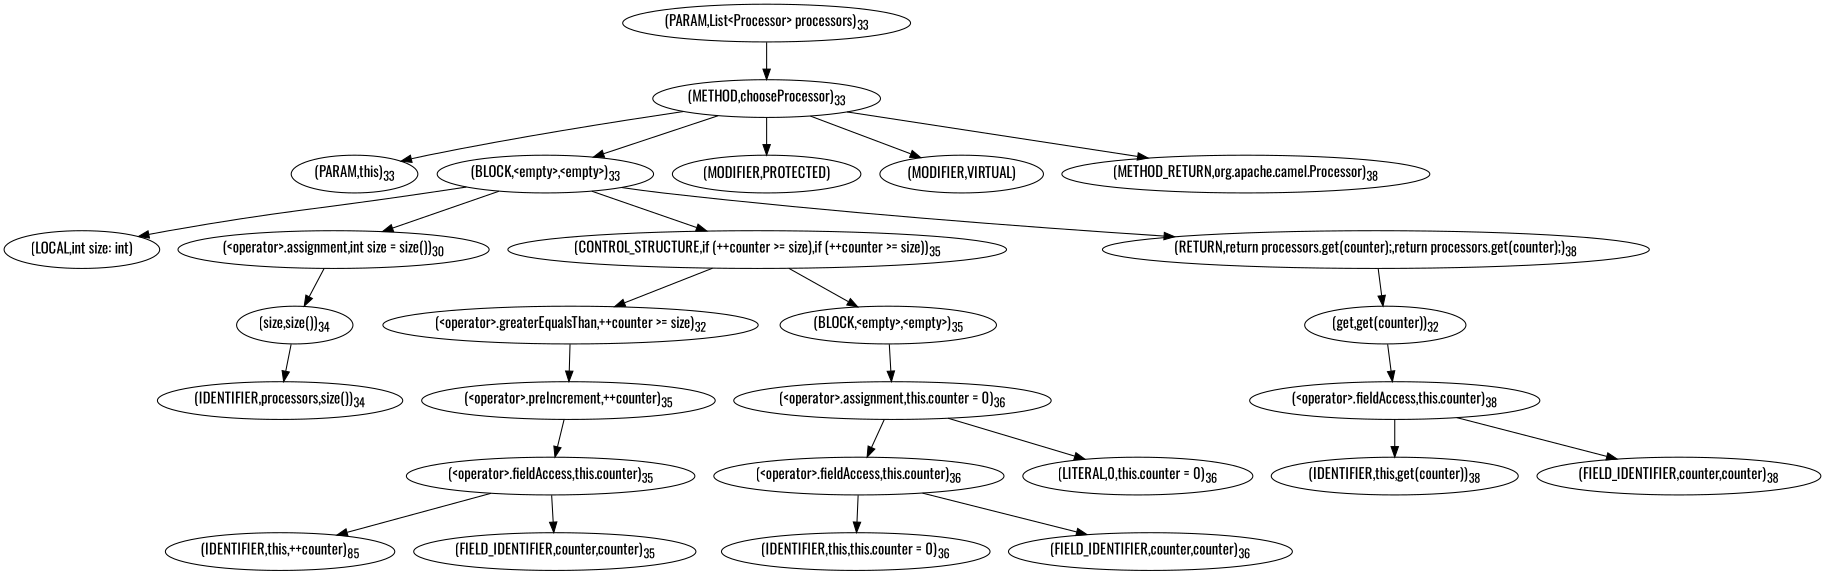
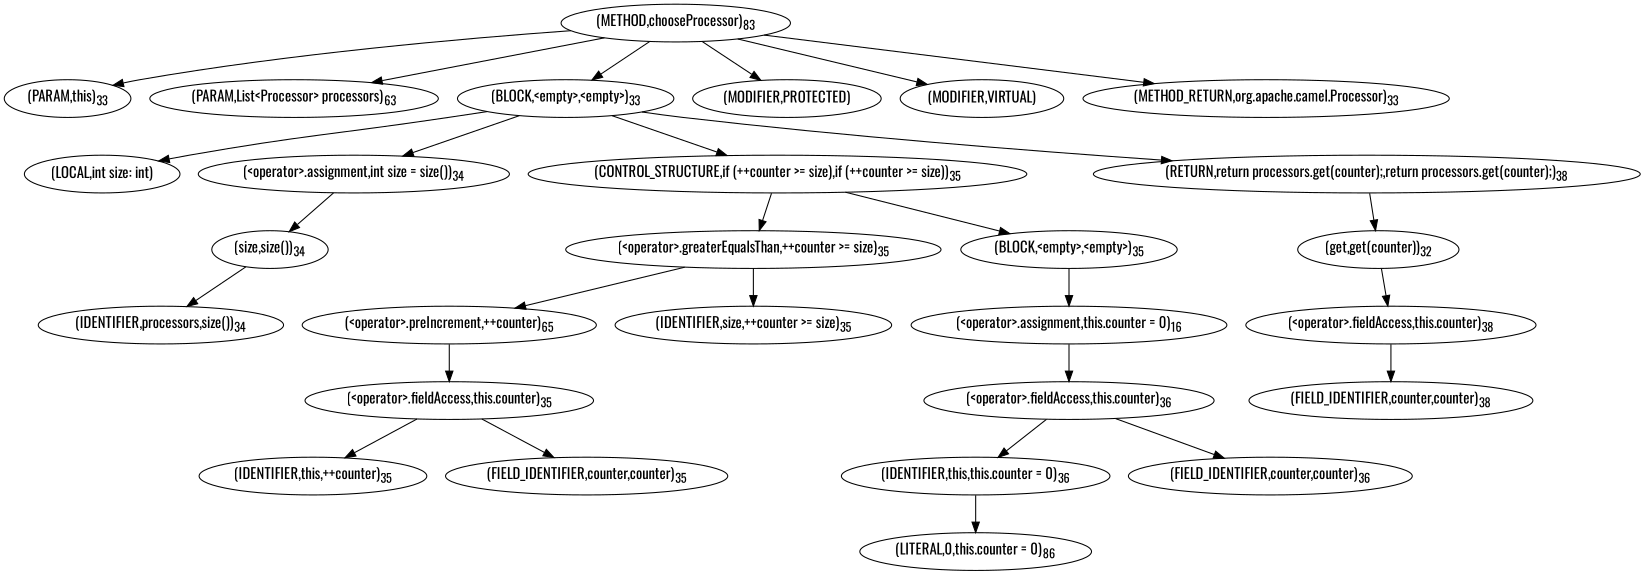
(863, 21) -> (391, 97)
(767, 56) -> (493, 59)
(840, 97) -> (749, 21)
(1373, 172) -> (1393, 97)
(438, 248) -> (459, 172)
(701, 323) -> (883, 248)
none -> (753, 325)
(667, 399) -> (548, 323)
(1000, 399) -> (1176, 323)
(1011, 437) -> (976, 509)
(1212, 474) -> (1050, 550)
(1395, 476) -> none
(353, 550) -> (386, 474)
